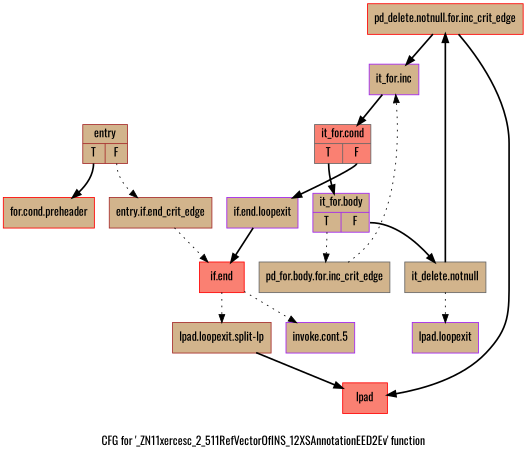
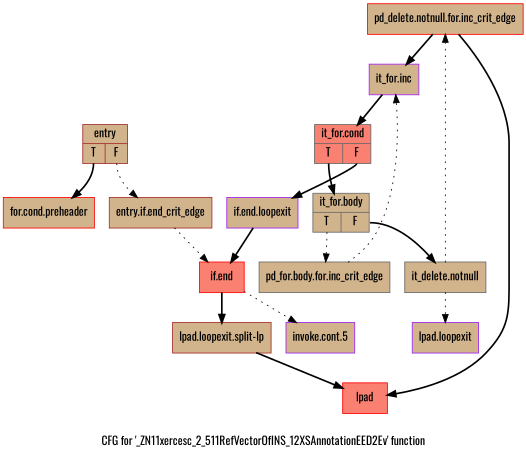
(445, 152) -> (445, 152)
(341, 213) -> (341, 213)
(222, 303) -> (222, 303)
